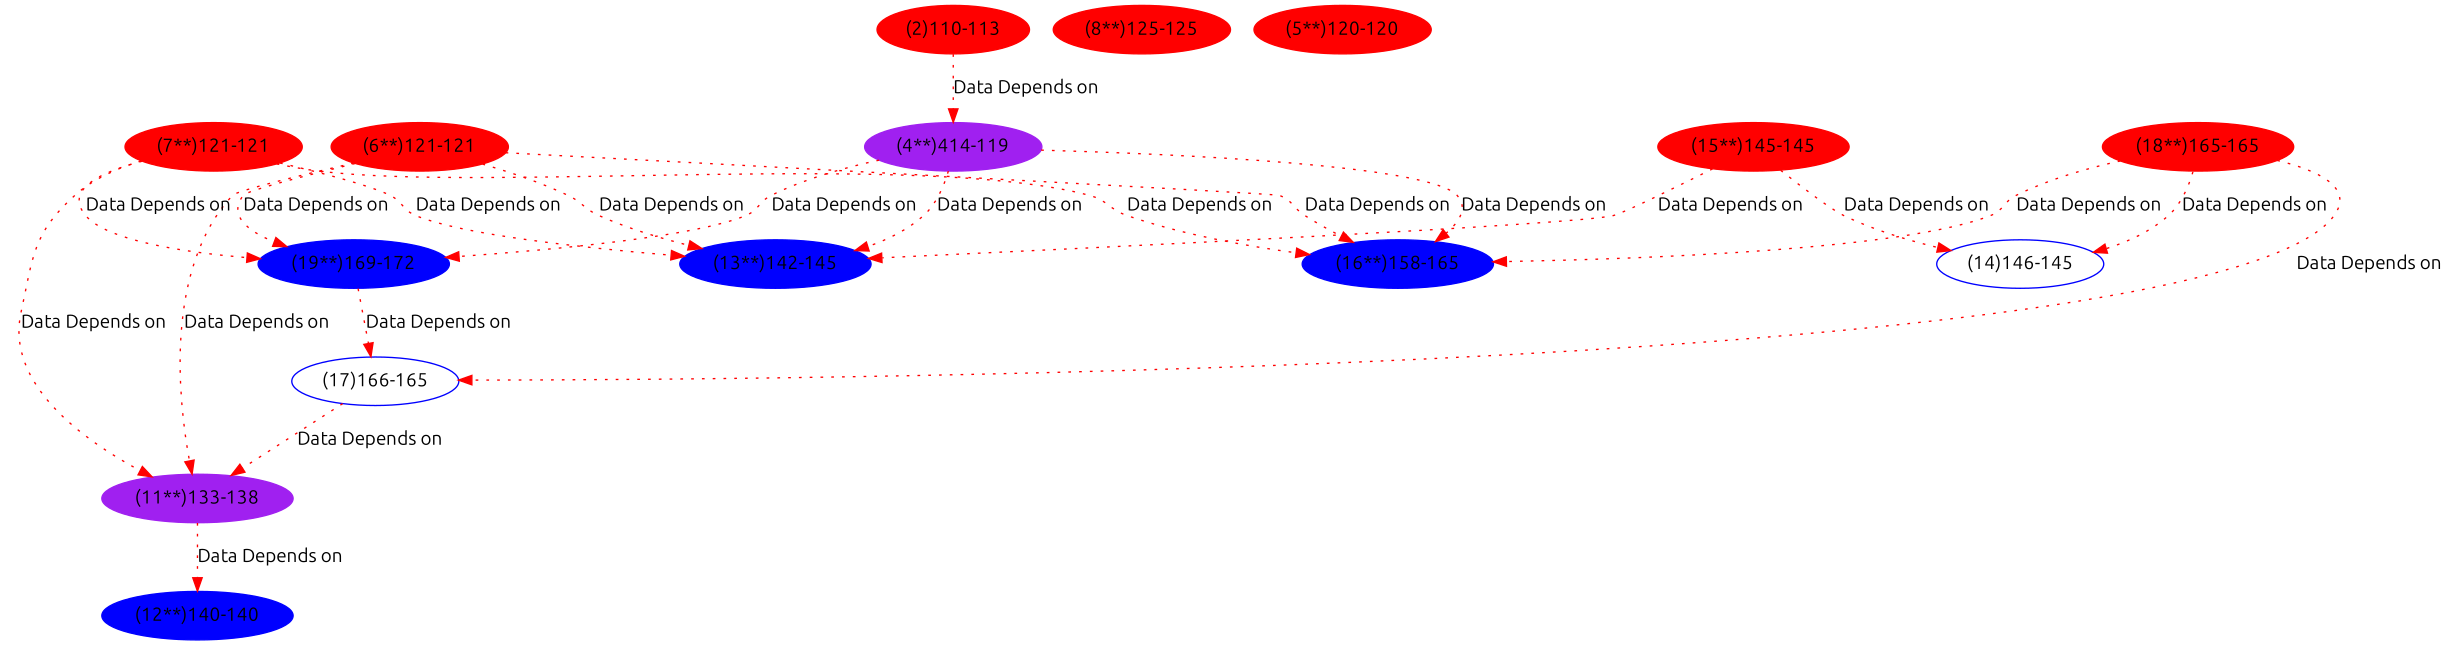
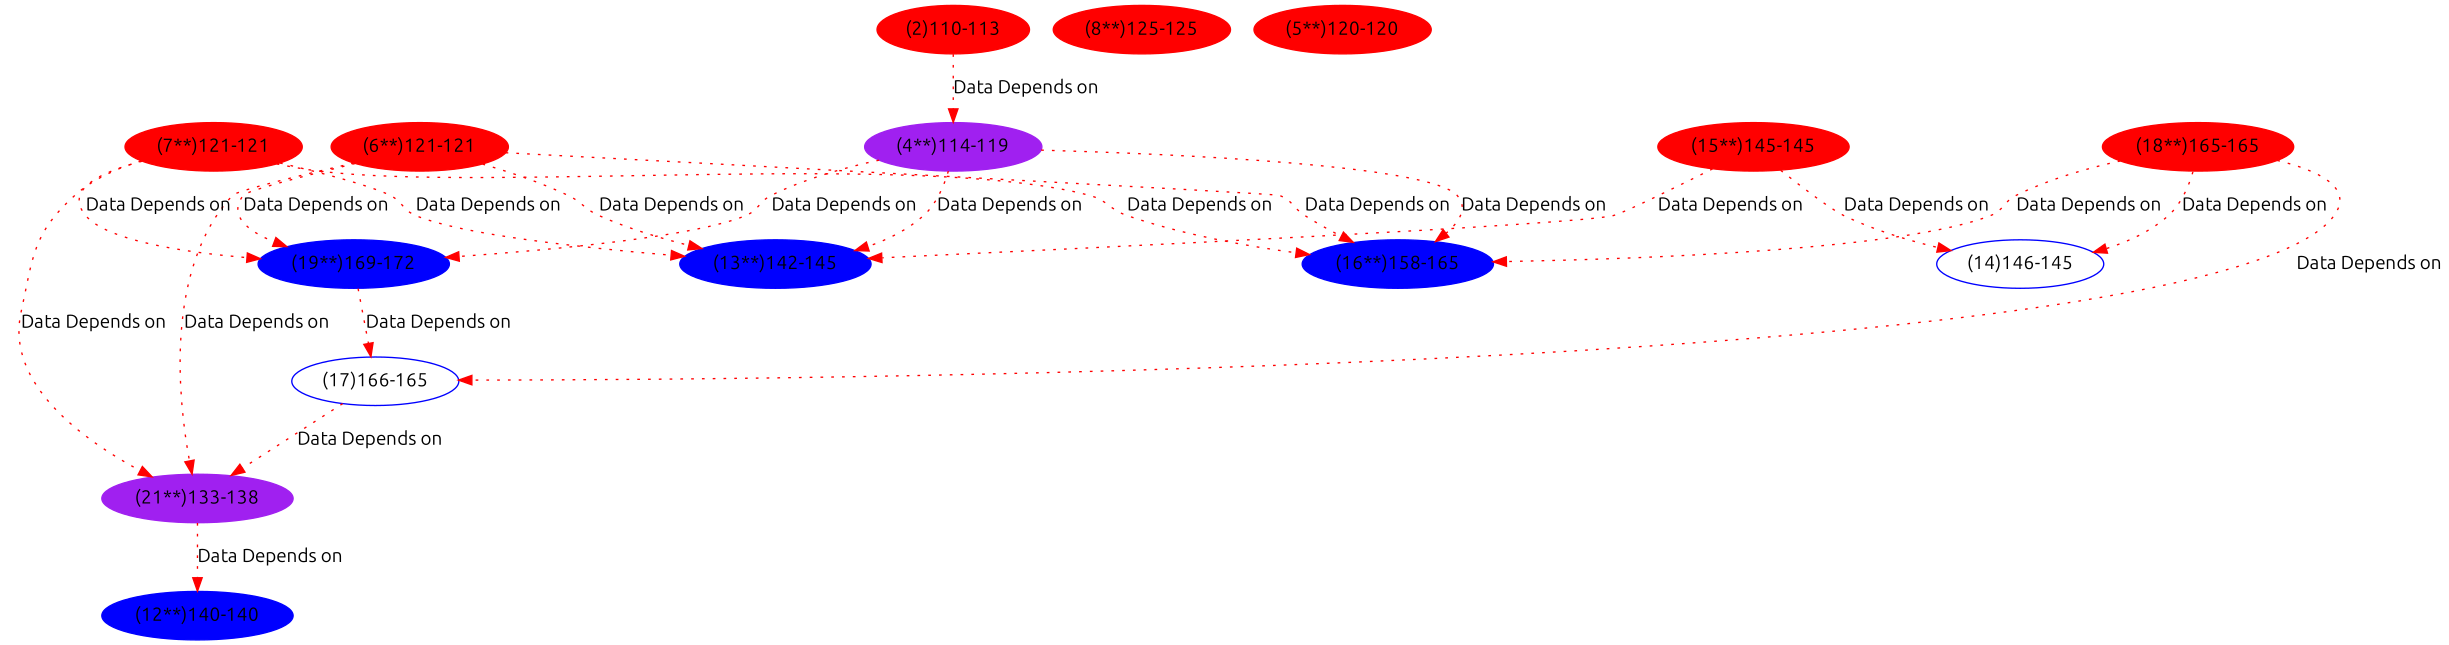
(953, 147) -> (953, 147)
(197, 498) -> (197, 498)
